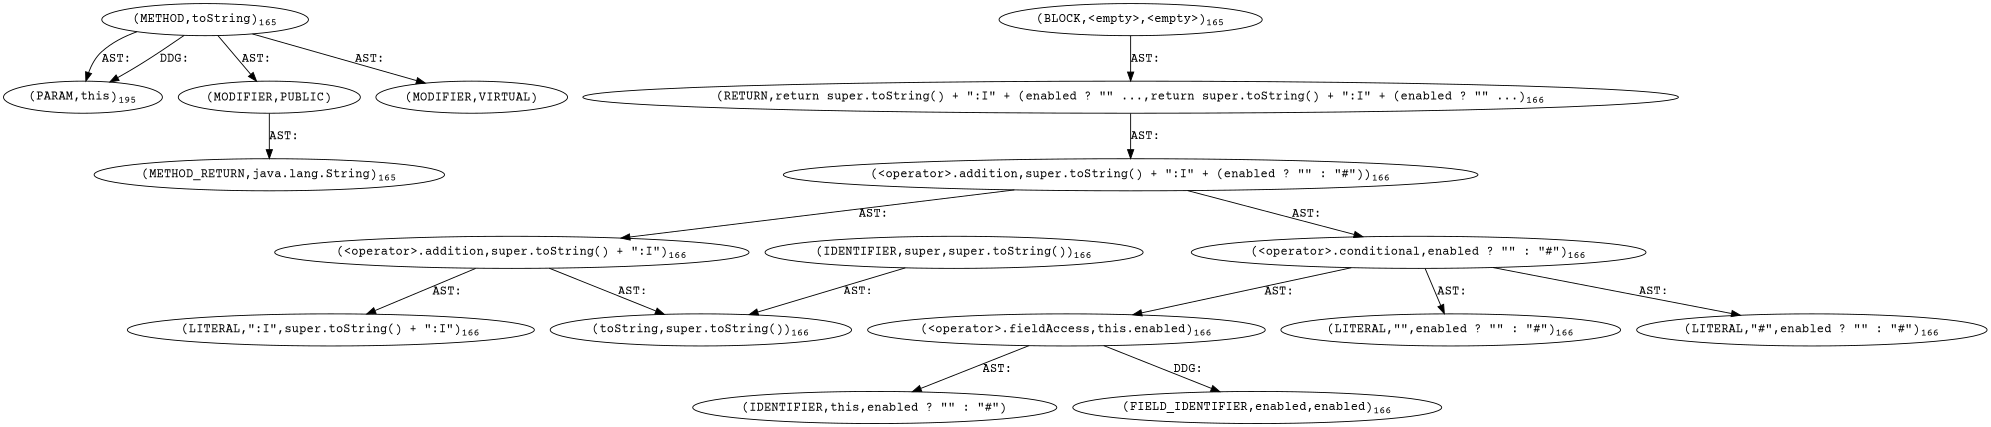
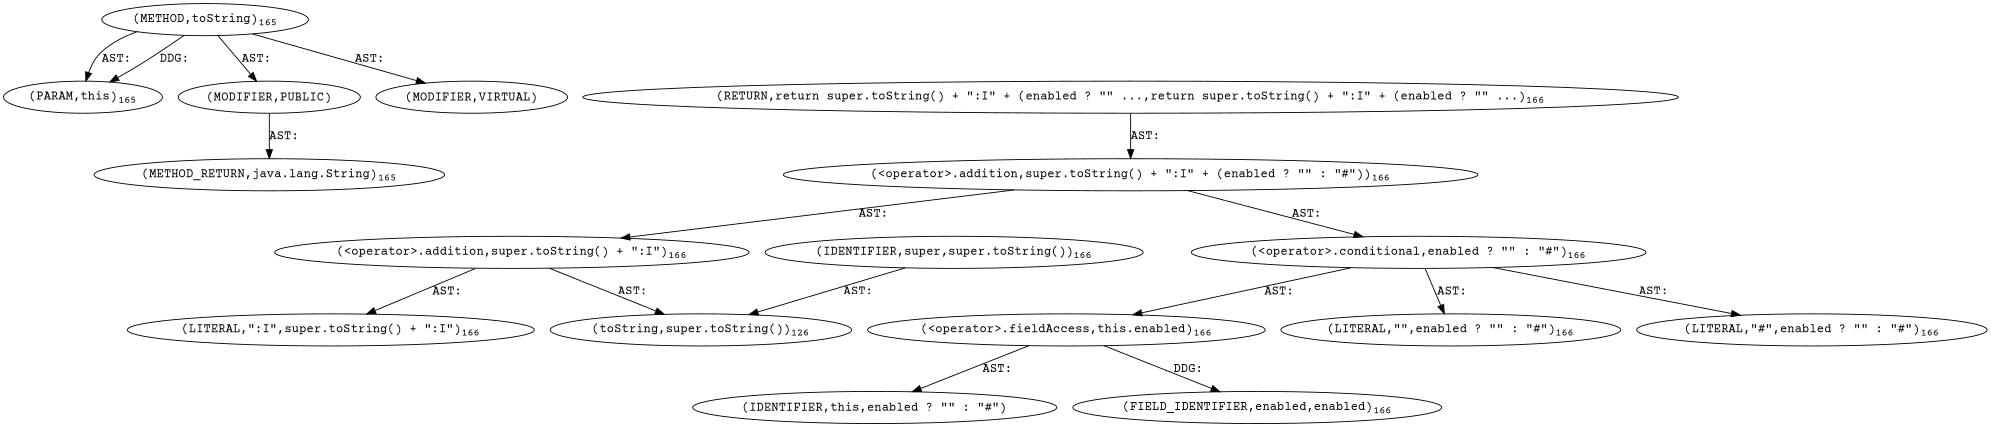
(1131, 20) -> none
(128, 96) -> (128, 96)
(800, 329) -> (800, 329)
